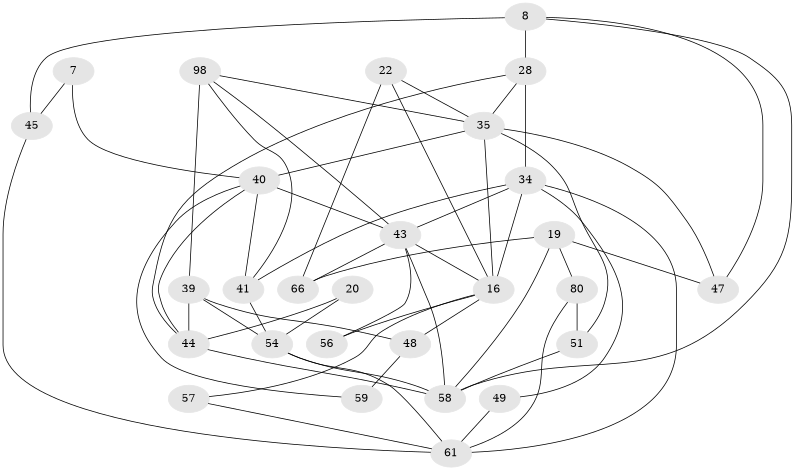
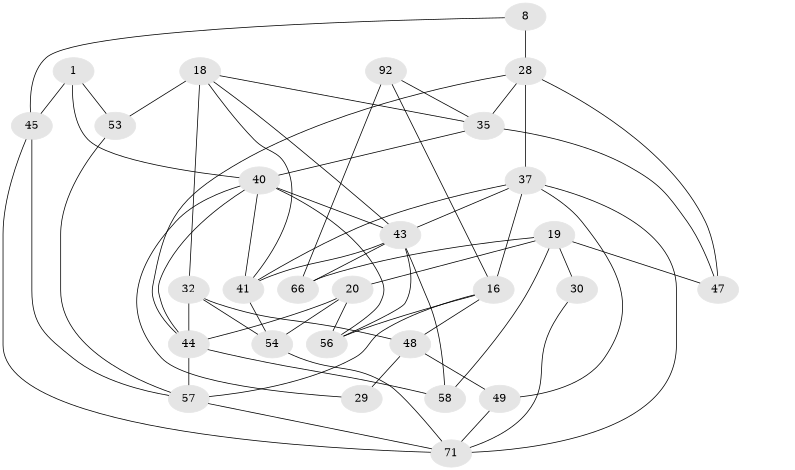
(74, 71) -> (74, 71)
(200, 71) -> (200, 71)
(386, 71) -> (386, 71)
(744, 77) -> (656, 157)
none -> (115, 126)
(526, 180) -> (526, 180)
(489, 208) -> none
(789, 227) -> none
none -> (356, 243)
(447, 262) -> (321, 262)
none -> (453, 262)
(189, 290) -> (189, 290)
(577, 290) -> (577, 290)
none -> (34, 308)
none -> (340, 317)
(577, 344) -> none
none -> (189, 368)
none -> (455, 372)
(387, 378) -> none
(362, 399) -> (362, 399)
(451, 453) -> (451, 453)
